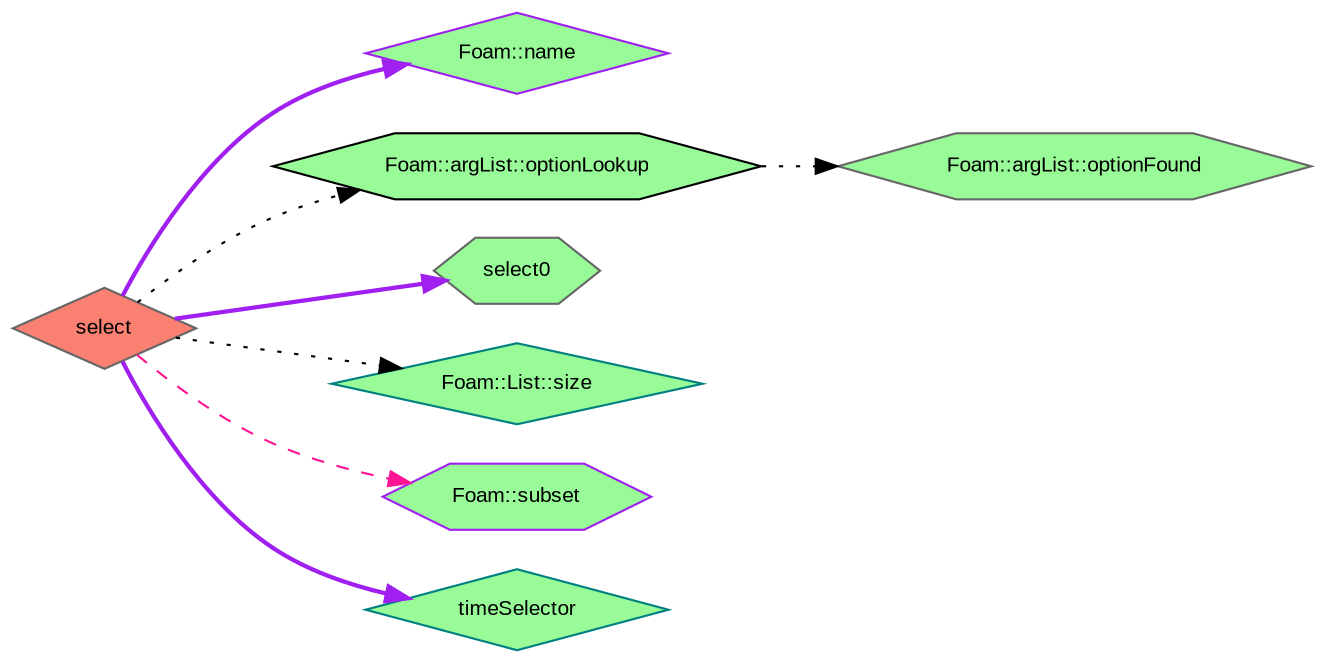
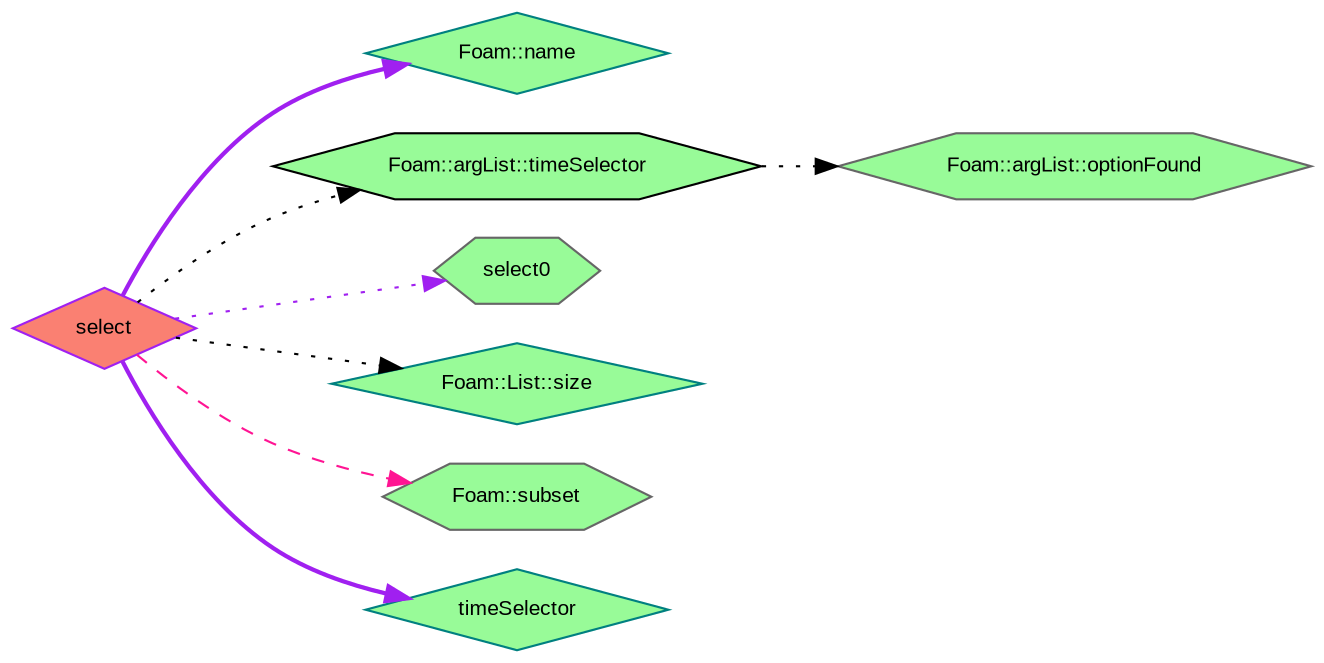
(517, 53) -> (517, 53)
(517, 166) -> (517, 166)
(299, 301) -> (299, 301)
(104, 328) -> (104, 328)
(517, 497) -> (517, 497)
